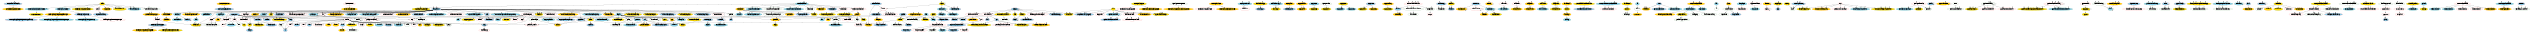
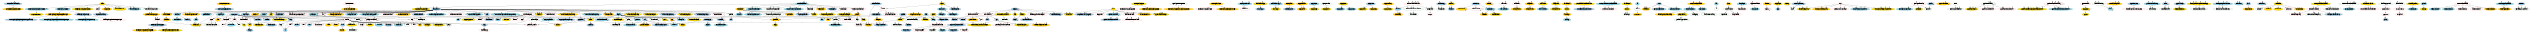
(1461, 9) -> (1461, 9)
(246, 14) -> (246, 14)
(1736, 14) -> (1736, 14)
